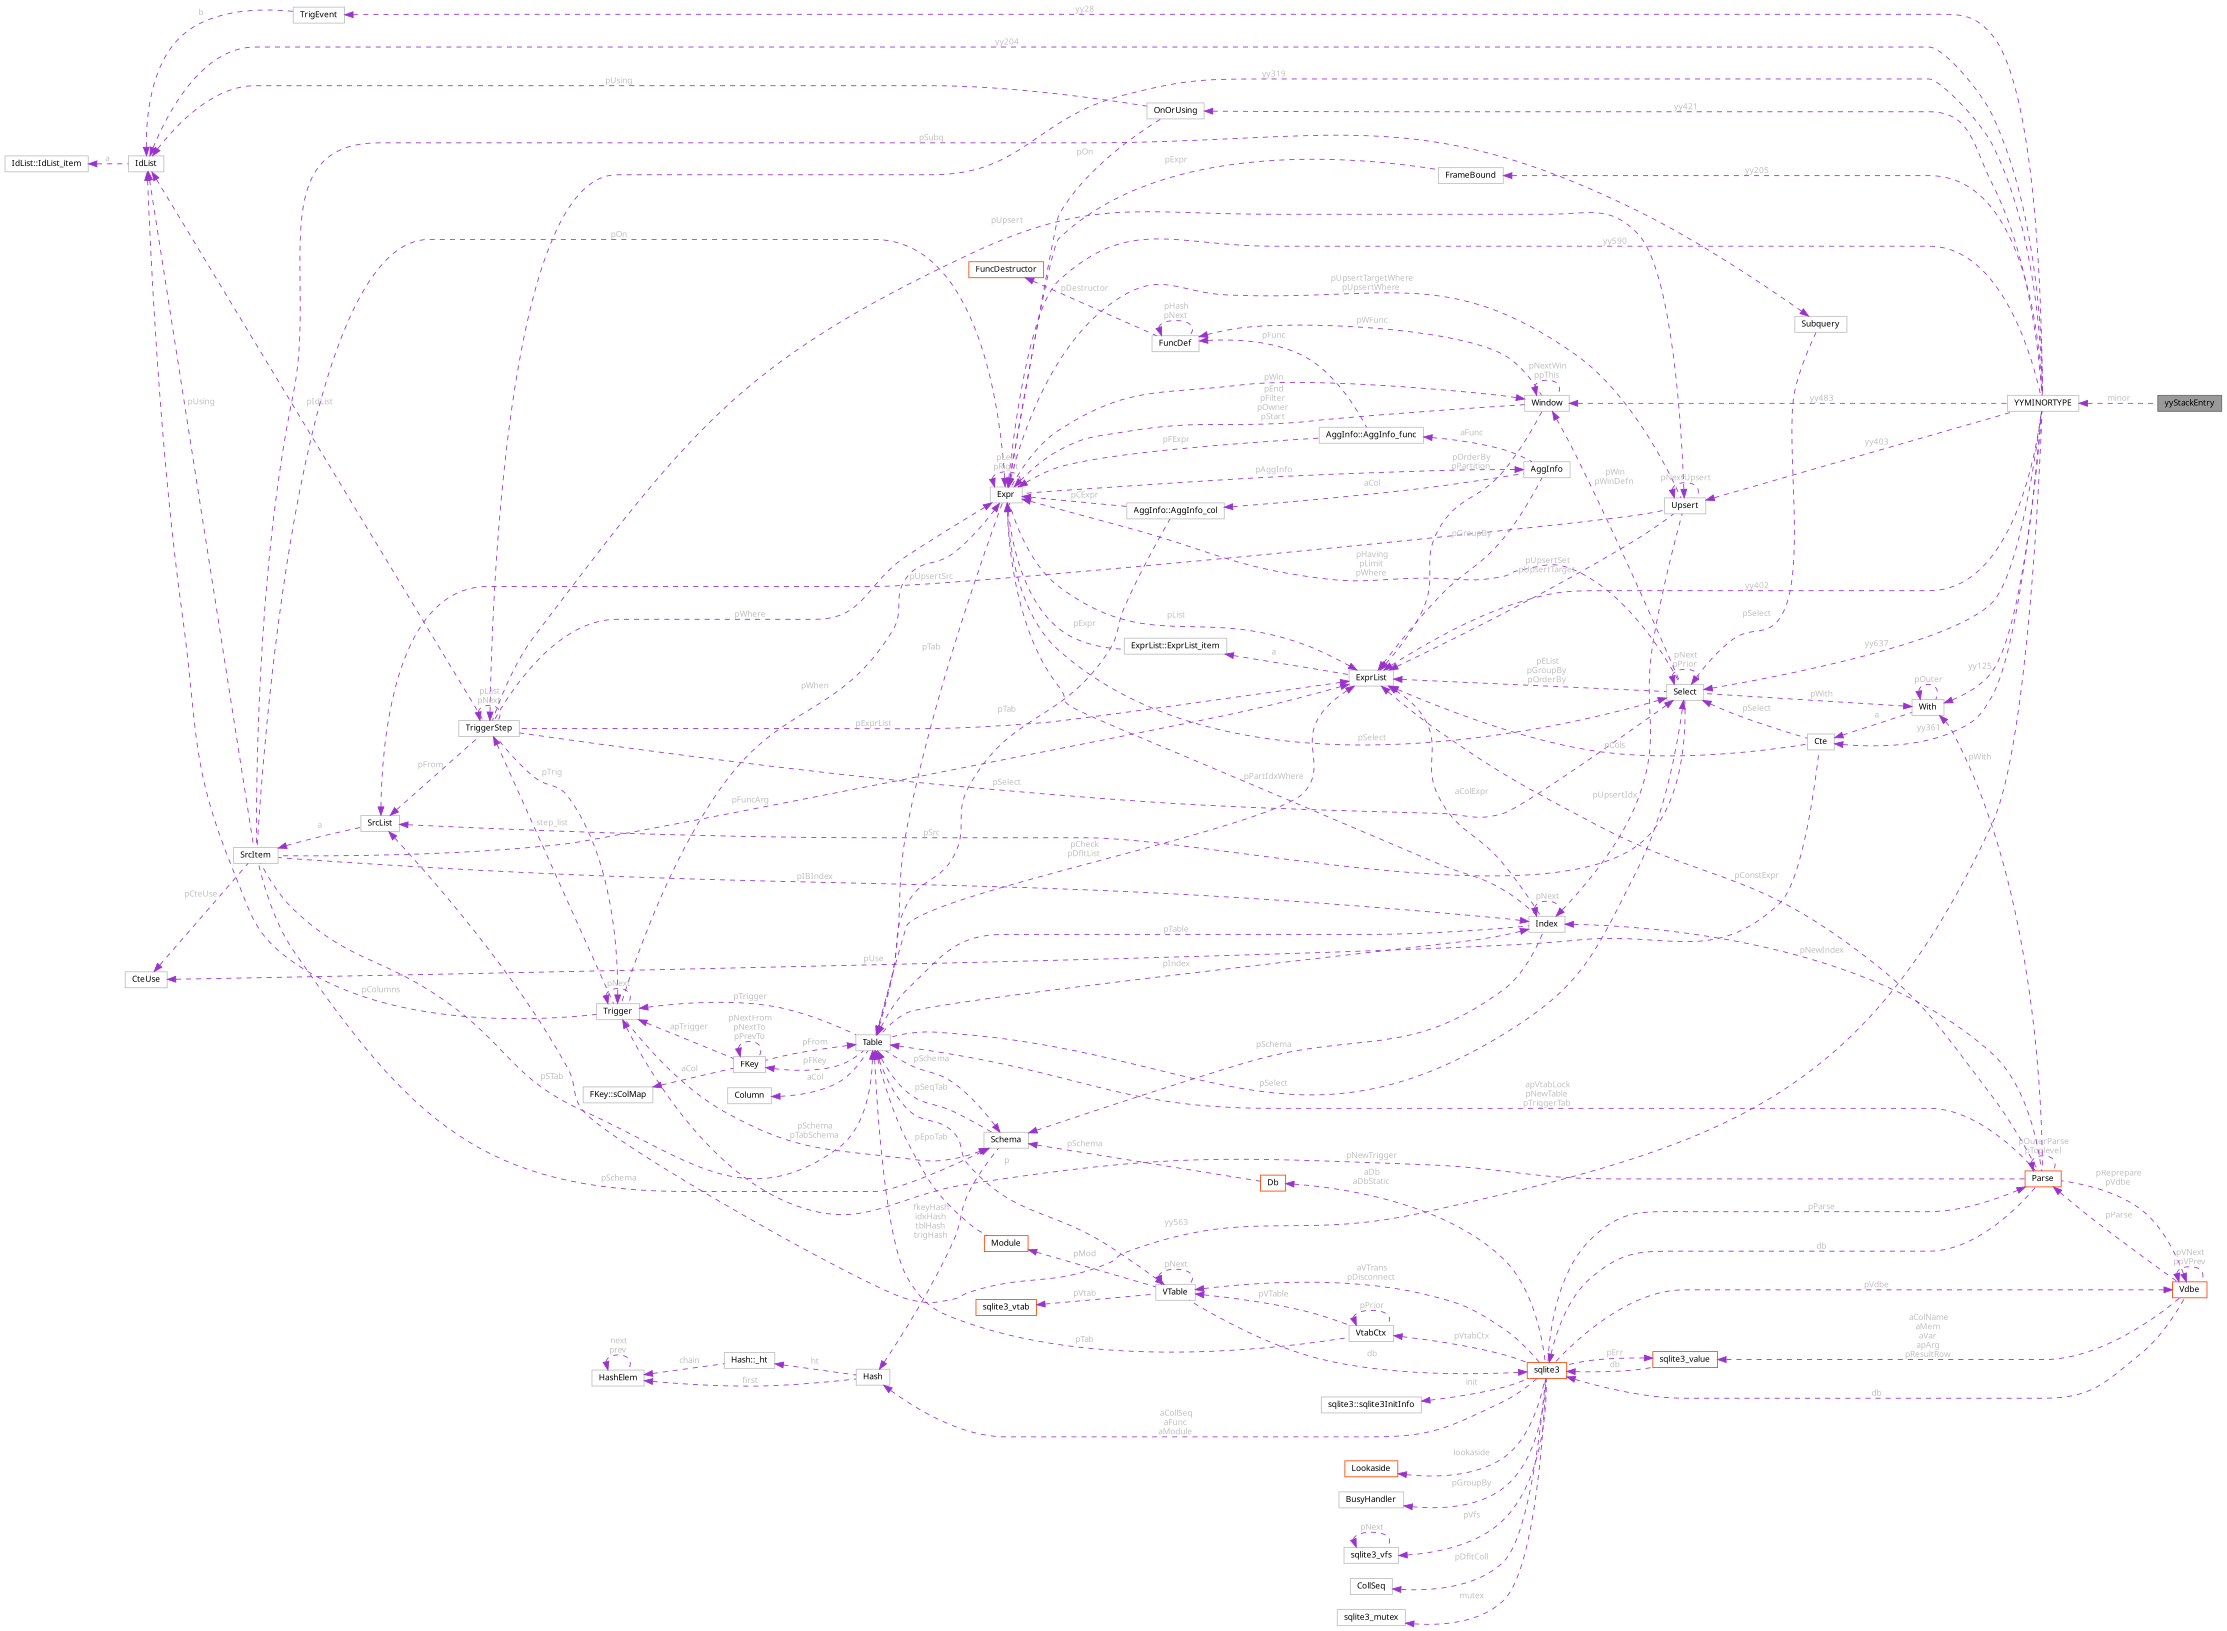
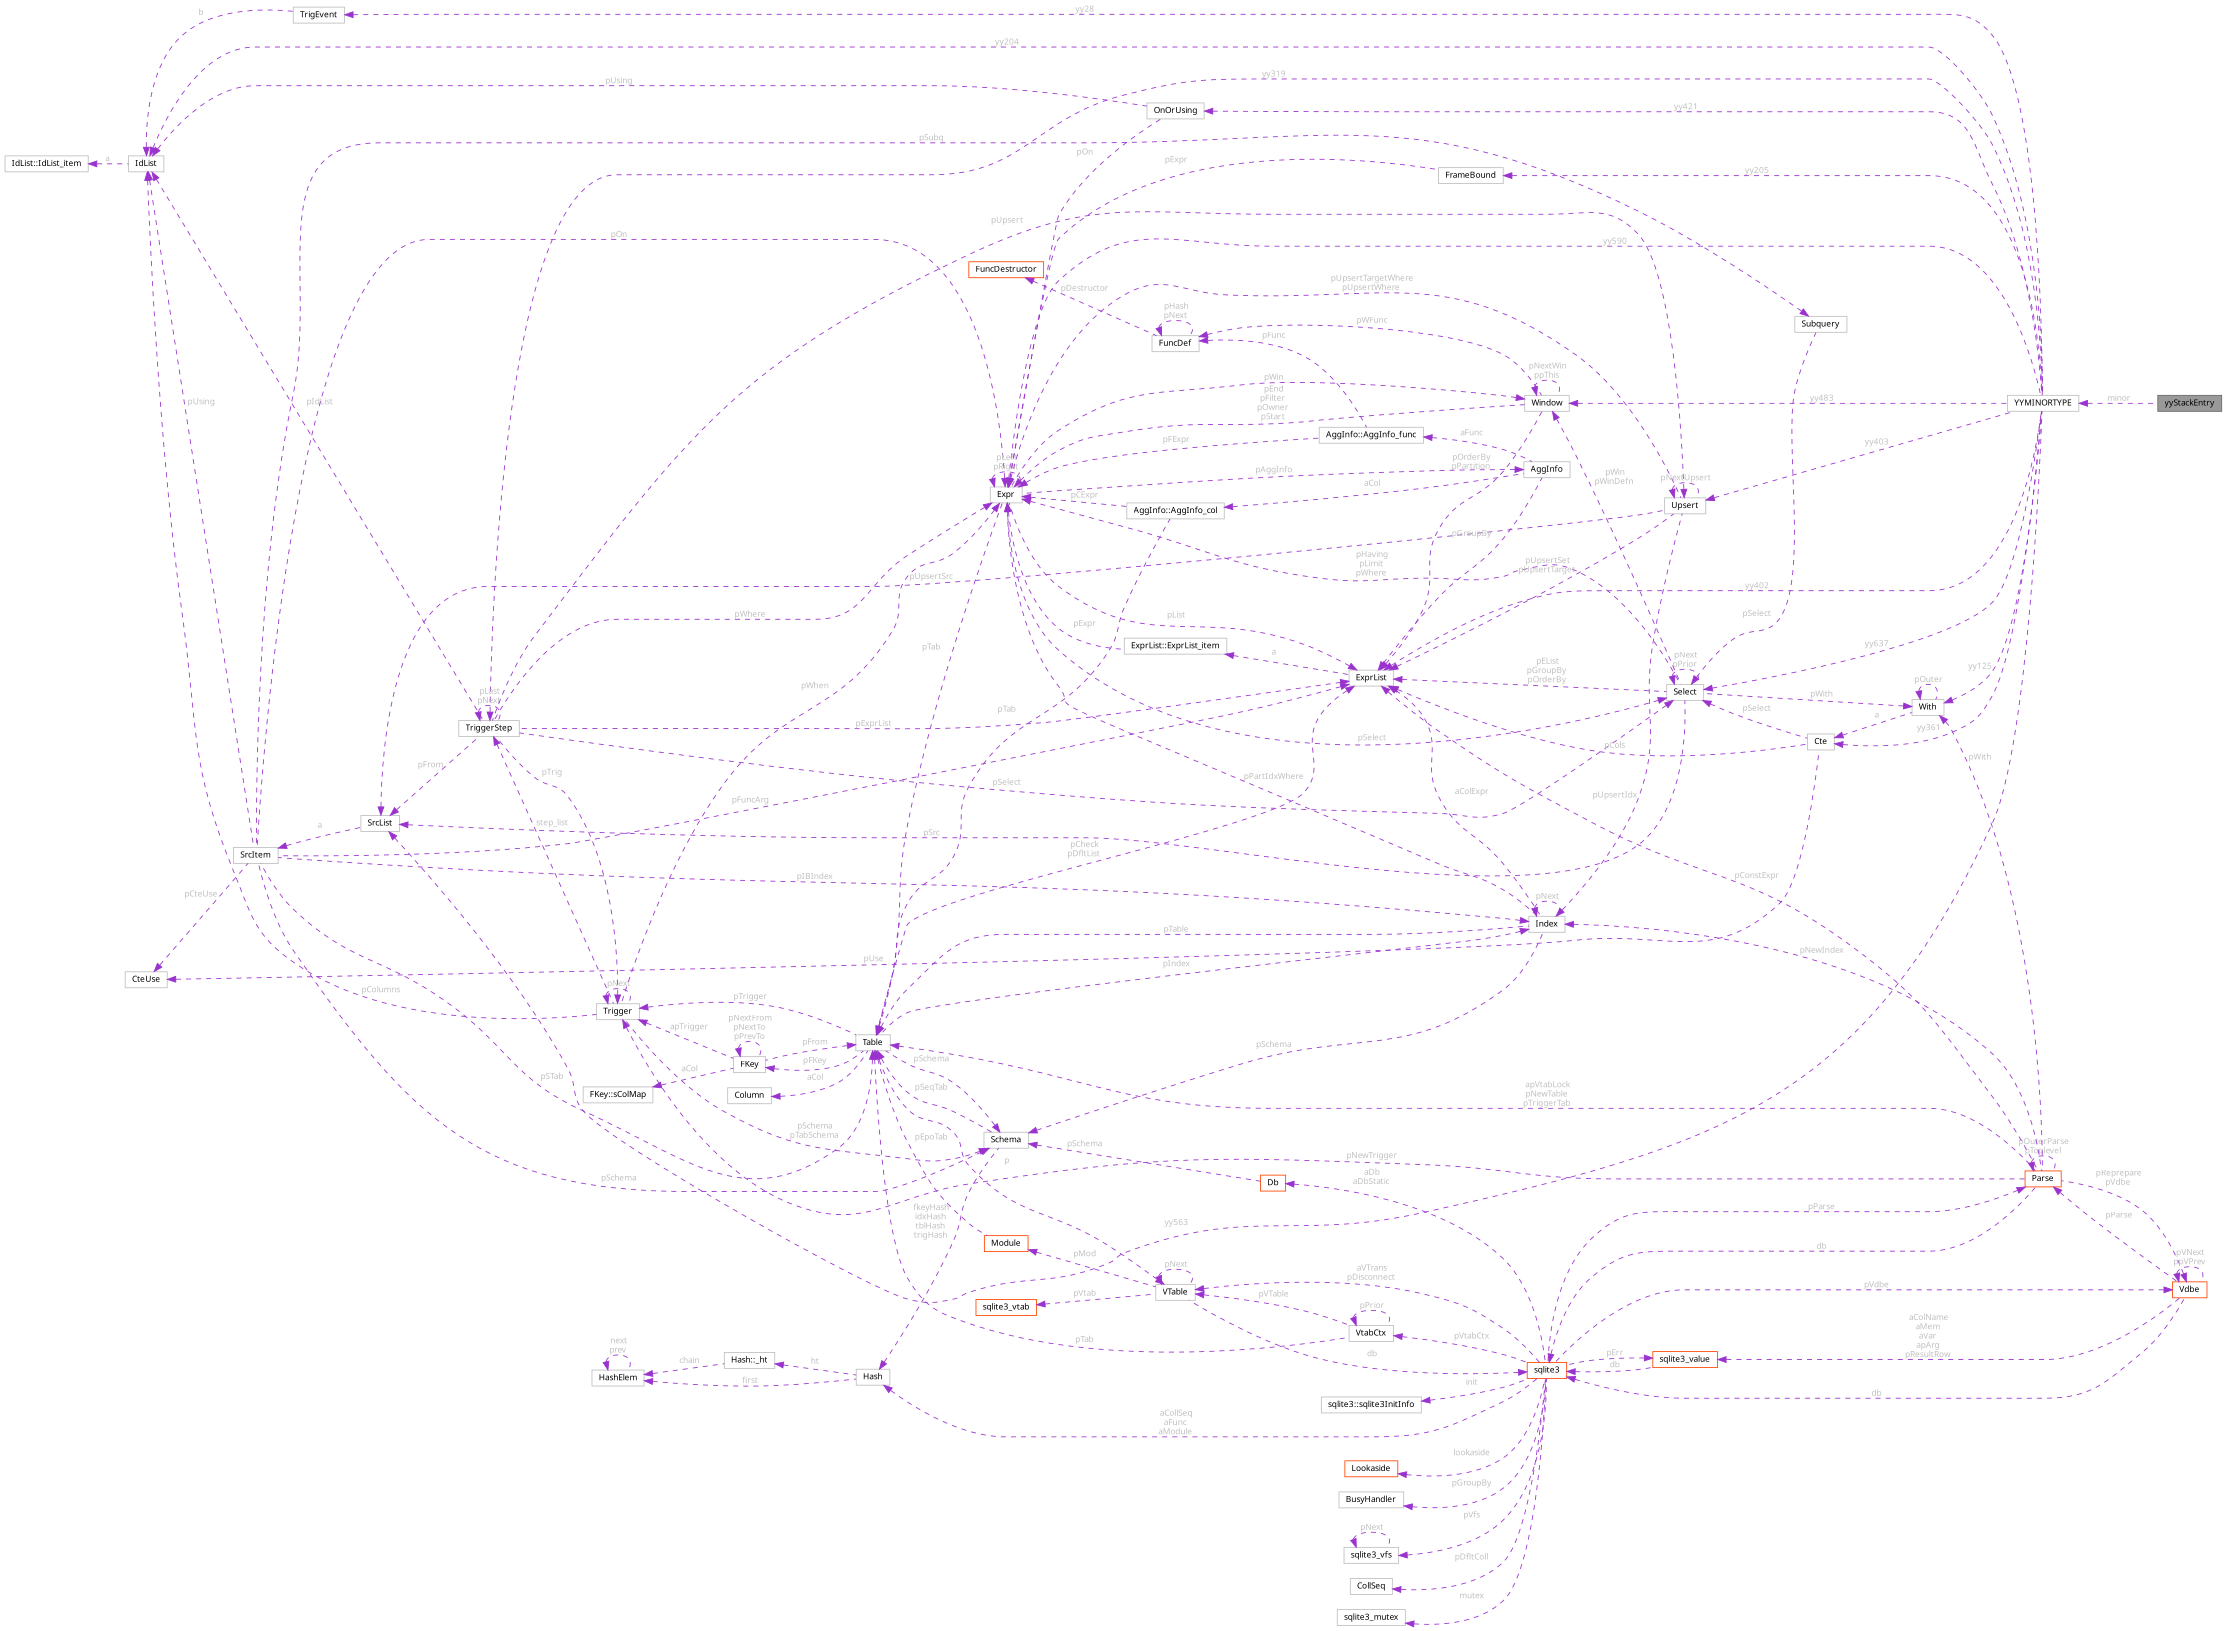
(1390, 1083) -> none
